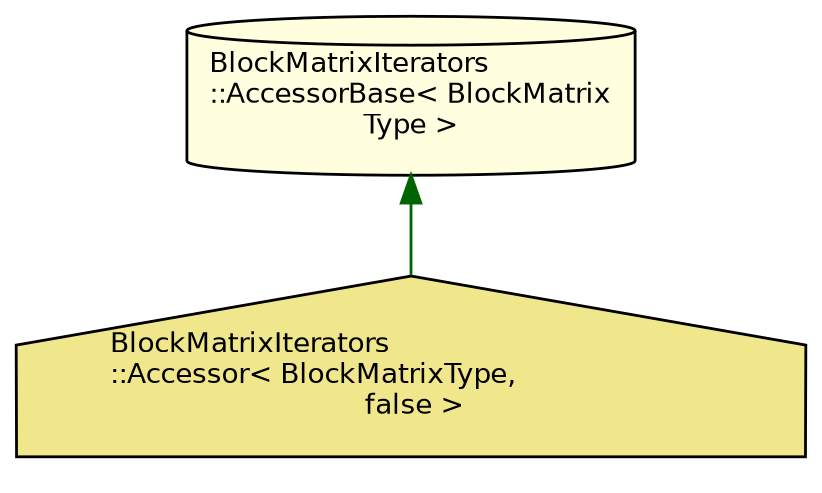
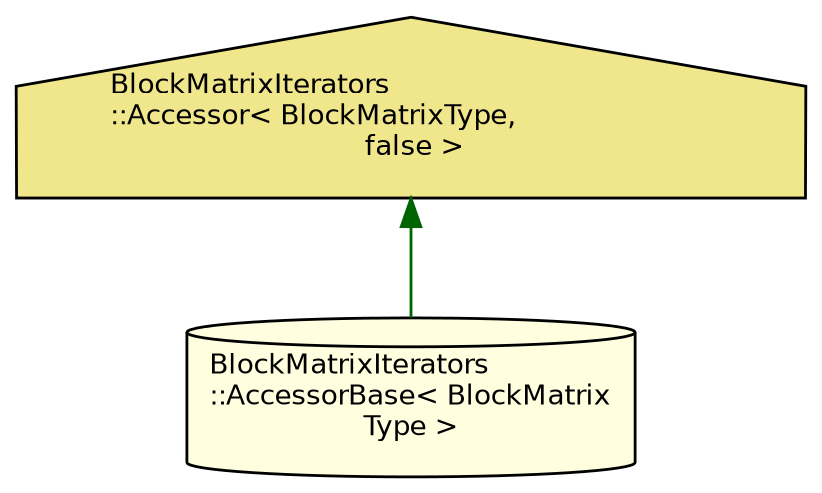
(411, 239) -> (411, 272)
